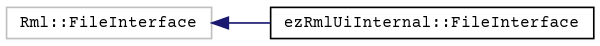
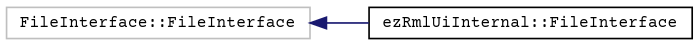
(109, 23) -> (158, 23)
